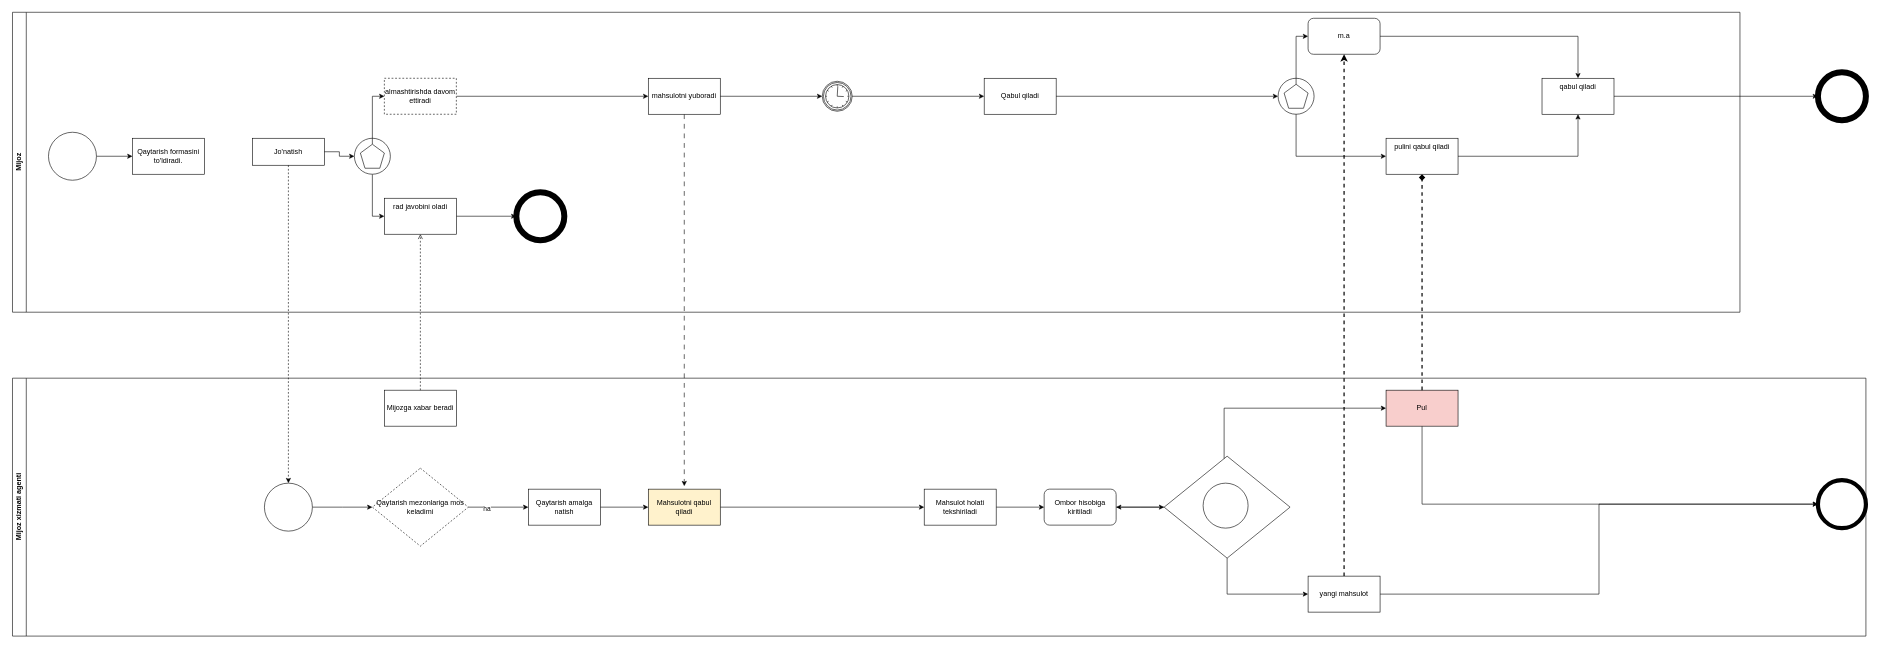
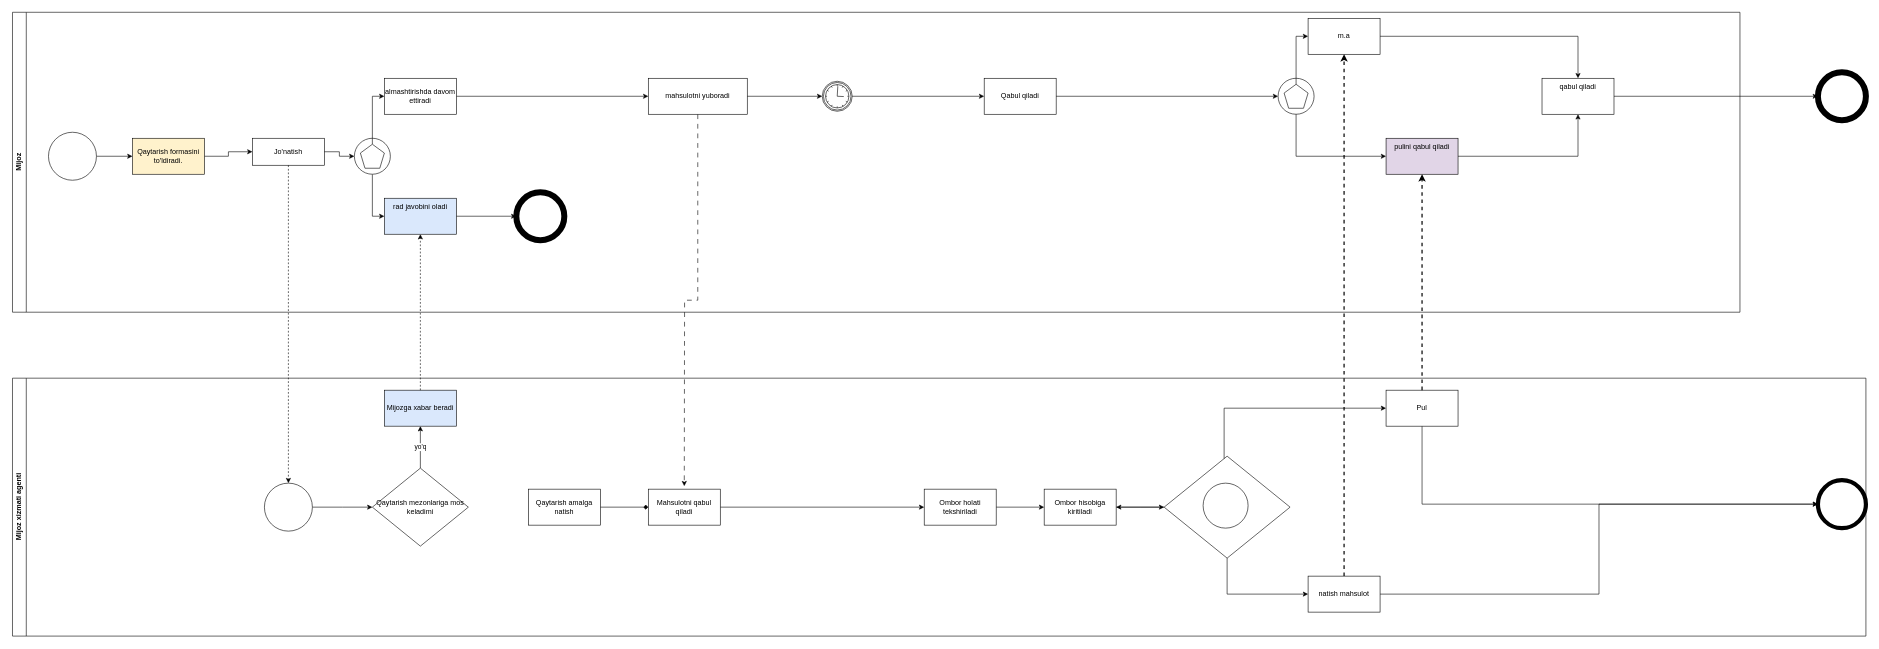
(1344, 36) -> (1344, 36)
(420, 96) -> (420, 96)
(684, 96) -> (698, 96)
none -> (228, 154)
(168, 156) -> (168, 156)
(1422, 156) -> (1422, 156)
(1422, 181) -> (1422, 181)
(420, 216) -> (420, 216)
(420, 238) -> (420, 239)
(420, 408) -> (420, 408)
(1422, 408) -> (1422, 408)
none -> (420, 449)
(420, 507) -> (420, 507)
(486, 507) -> none
(642, 507) -> (642, 507)
(684, 507) -> (684, 507)
(960, 507) -> (960, 507)
(1080, 507) -> (1080, 507)
(1344, 594) -> (1344, 594)
